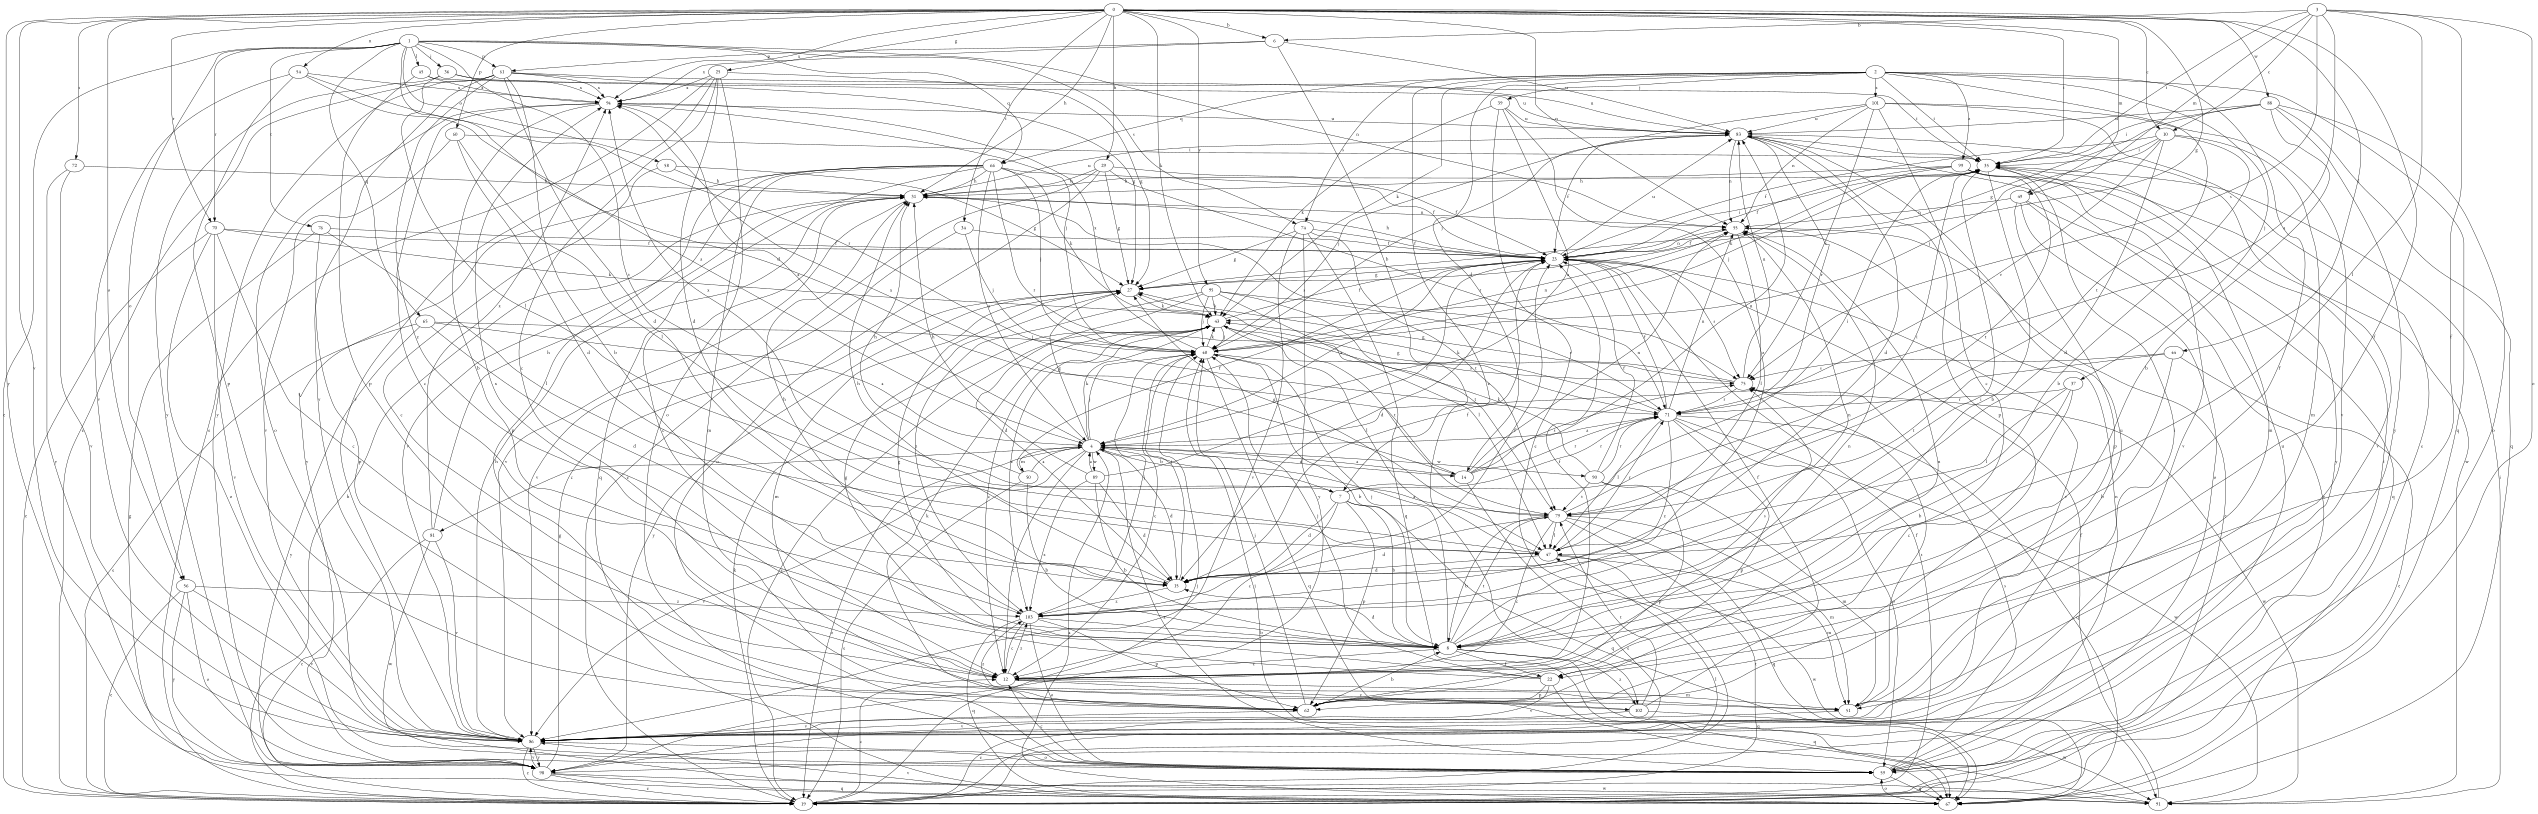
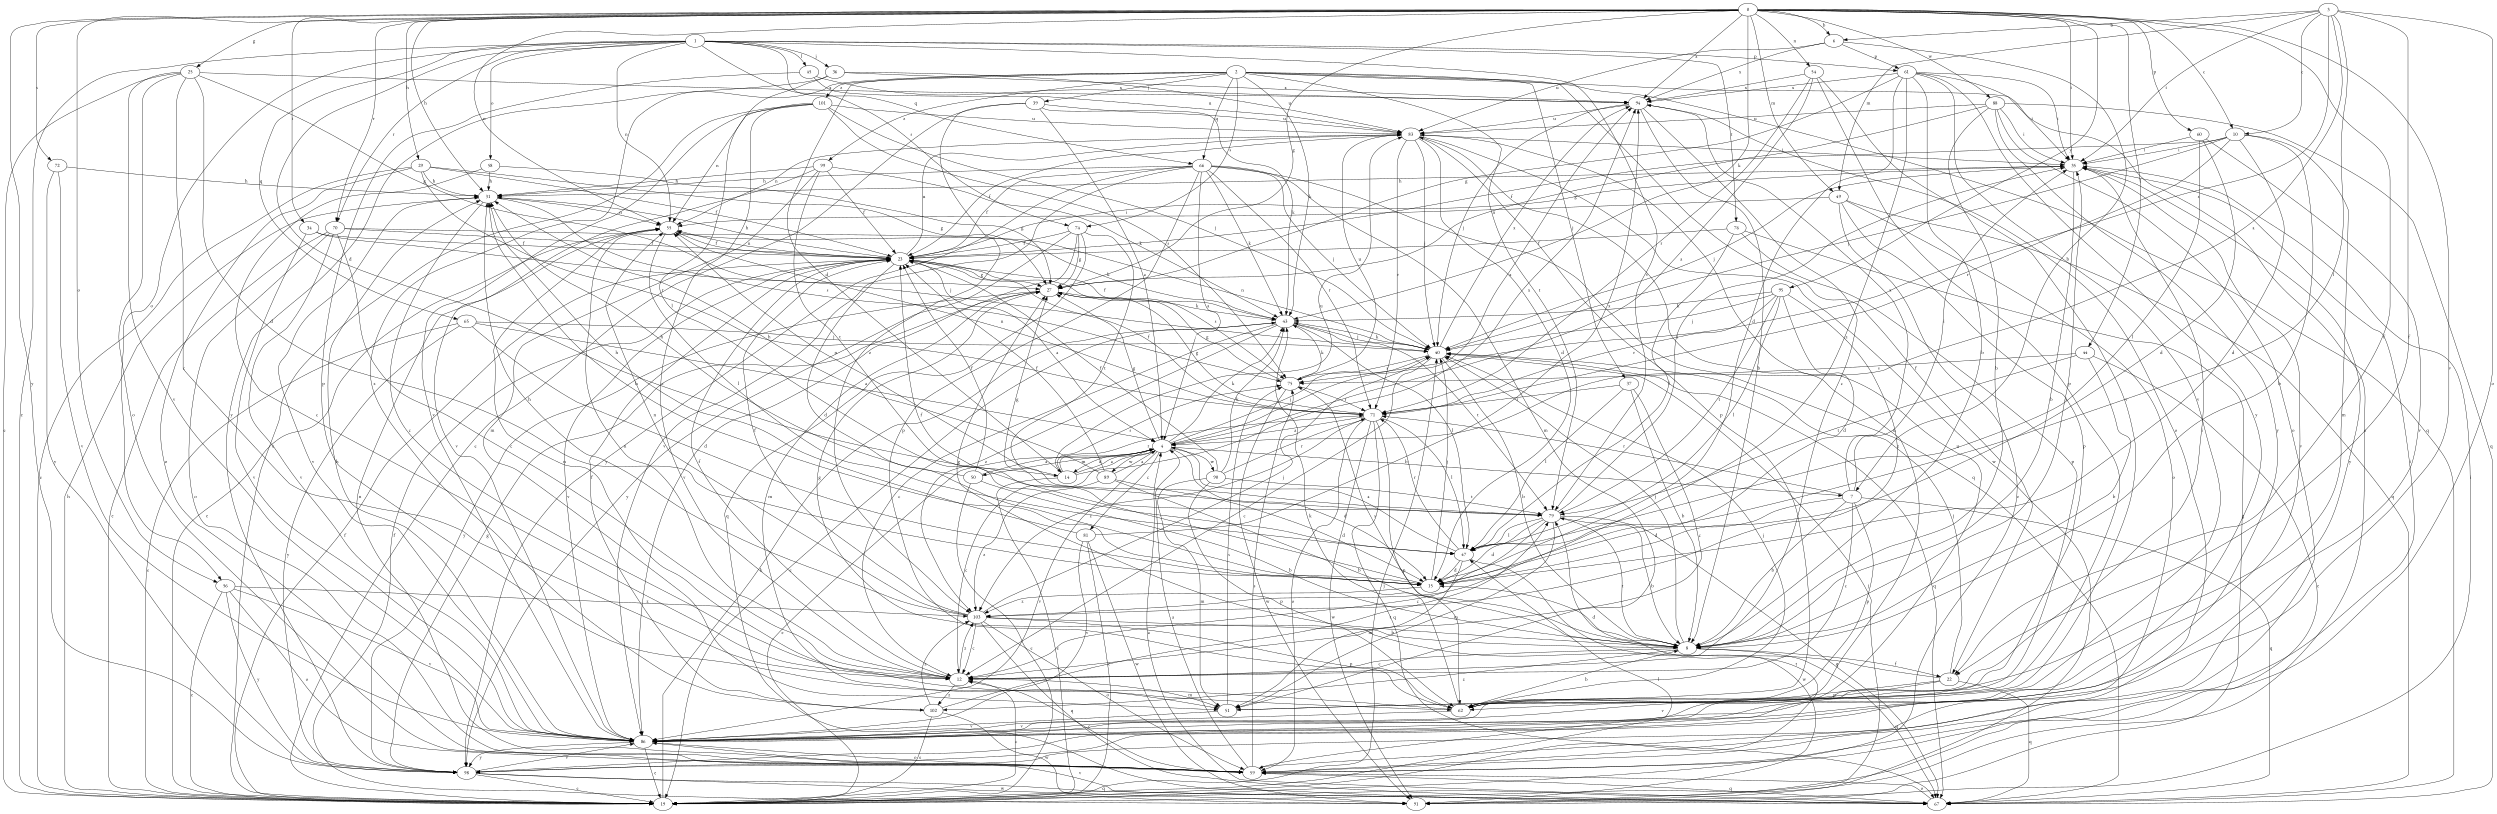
(1322, 144) -> none
(823, 592) -> none
(1577, 780) -> (1358, 780)
